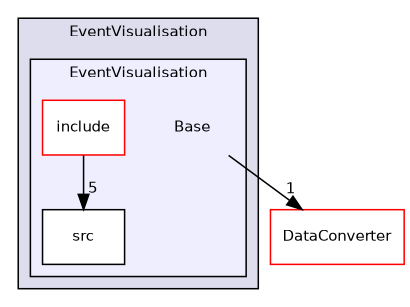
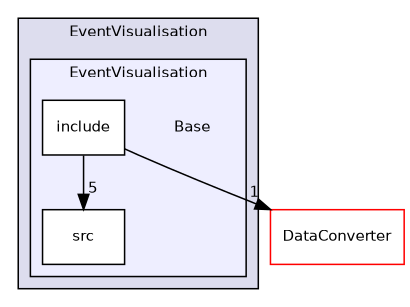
(84, 128) -> (84, 128)
(268, 185) -> (190, 177)
